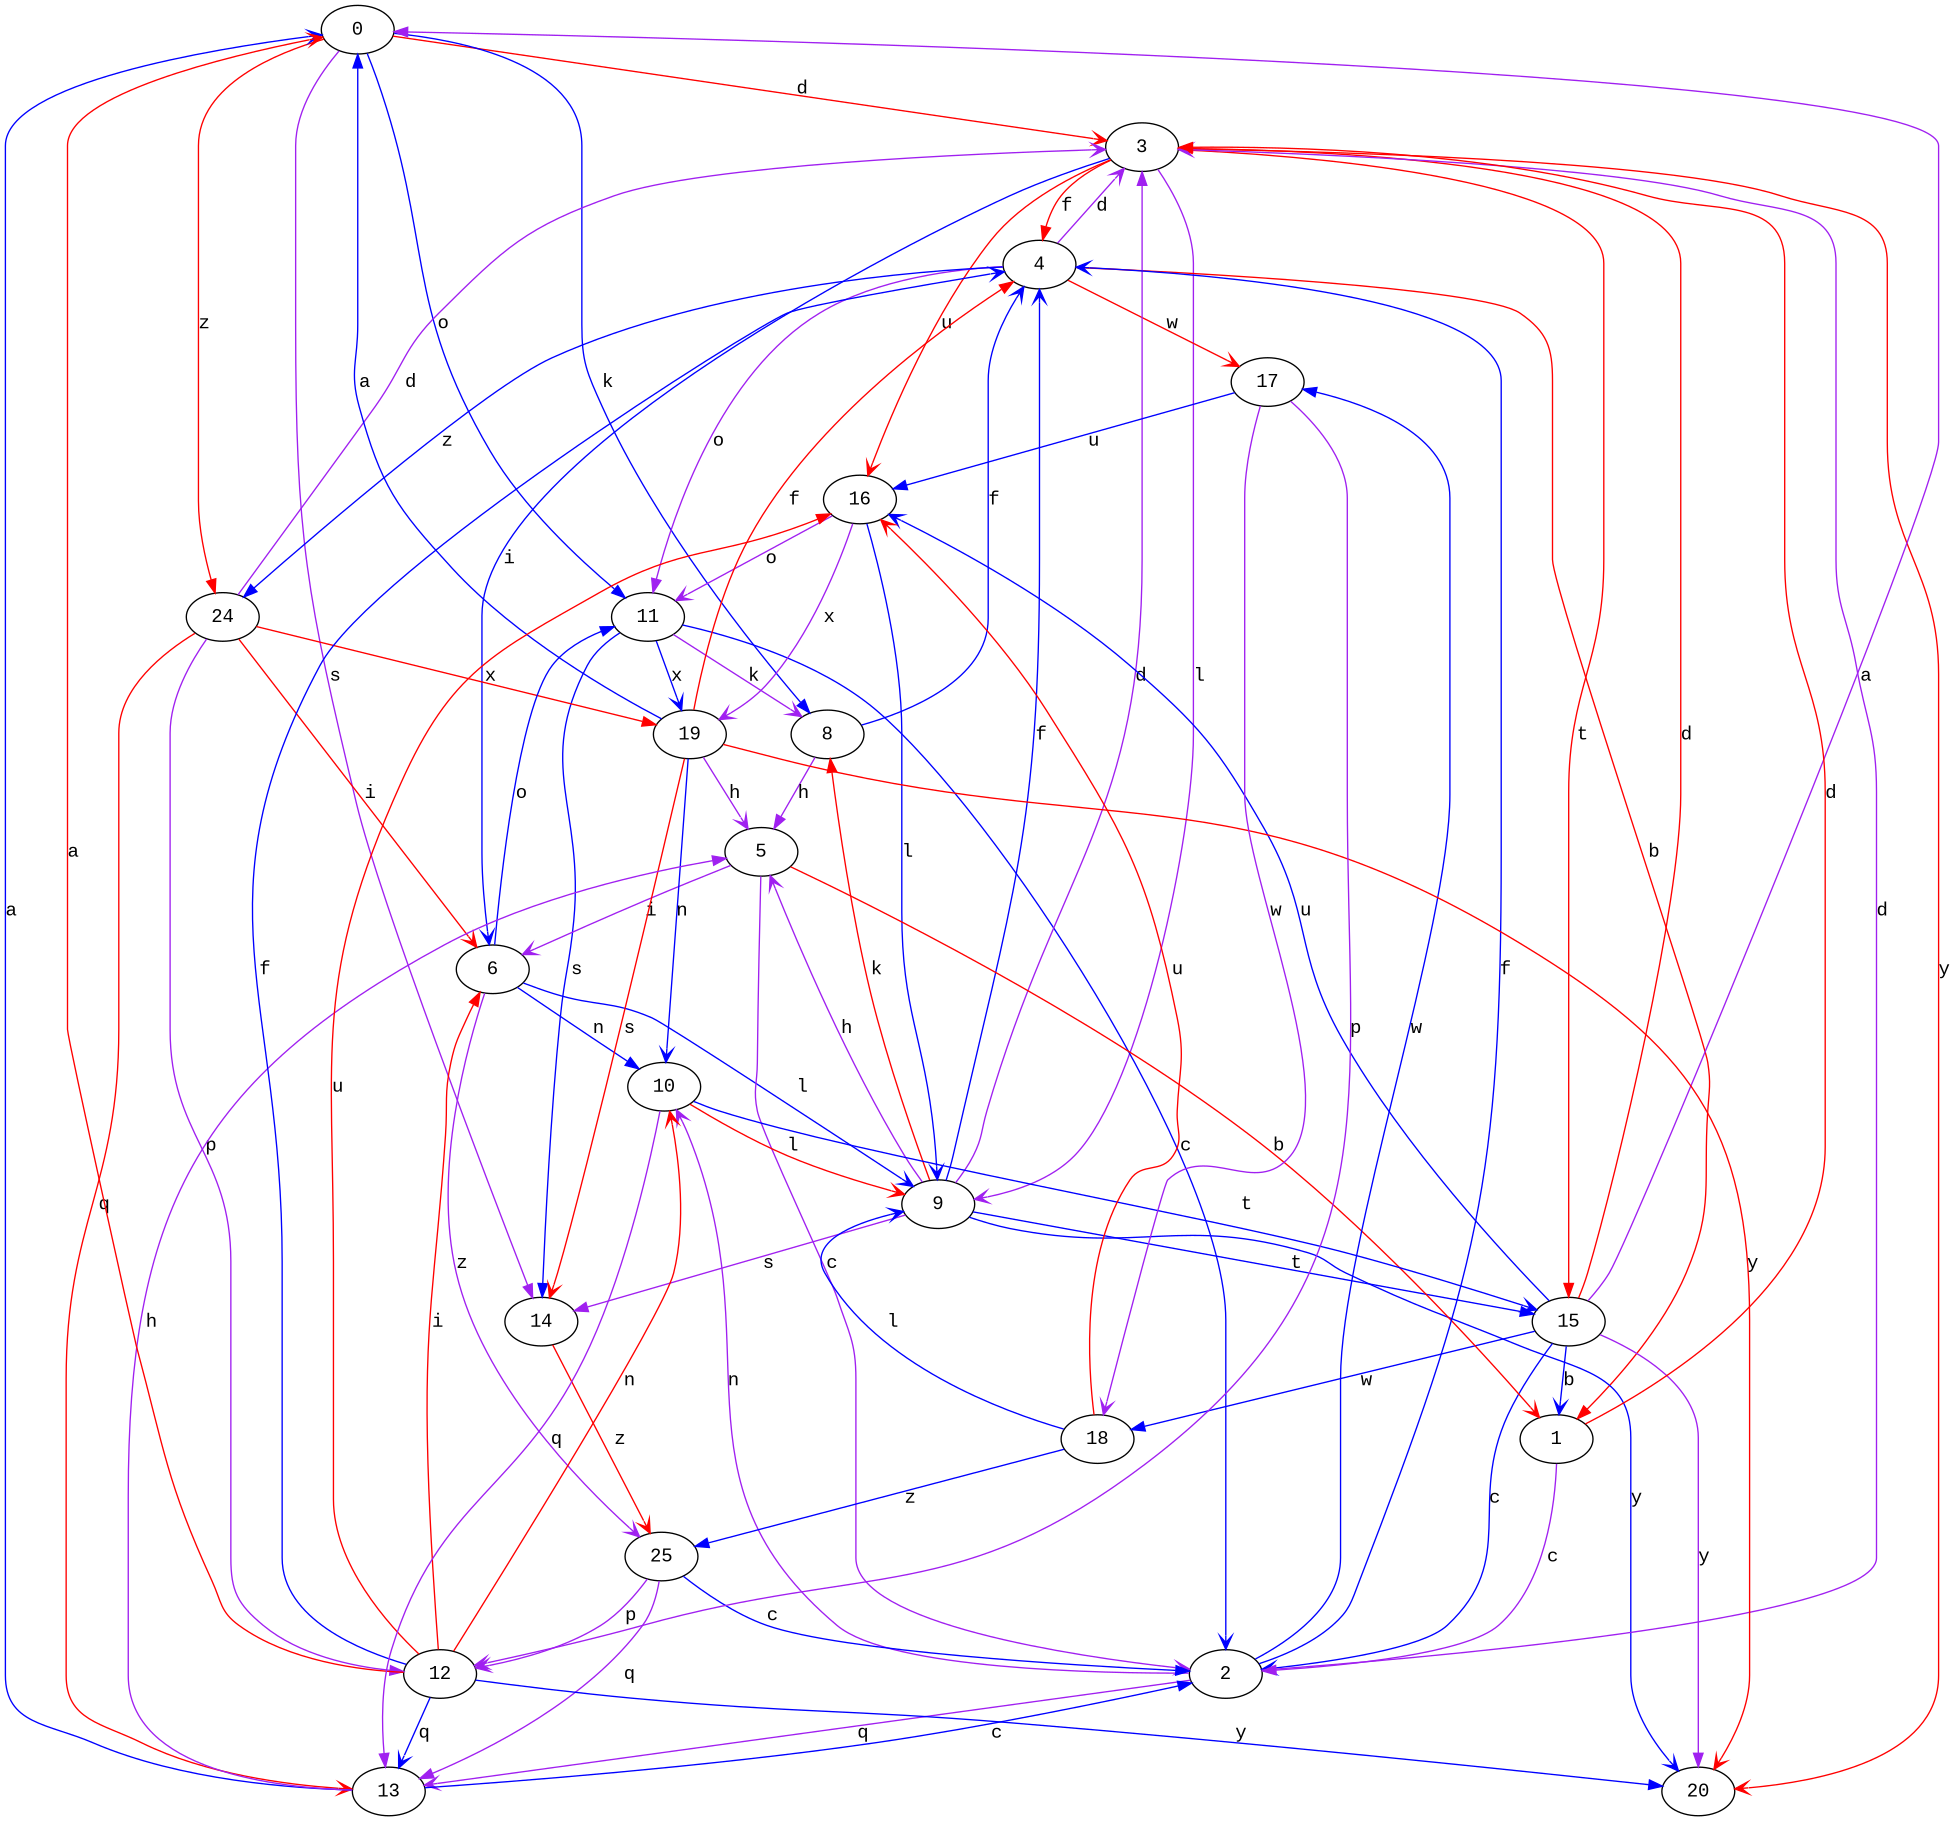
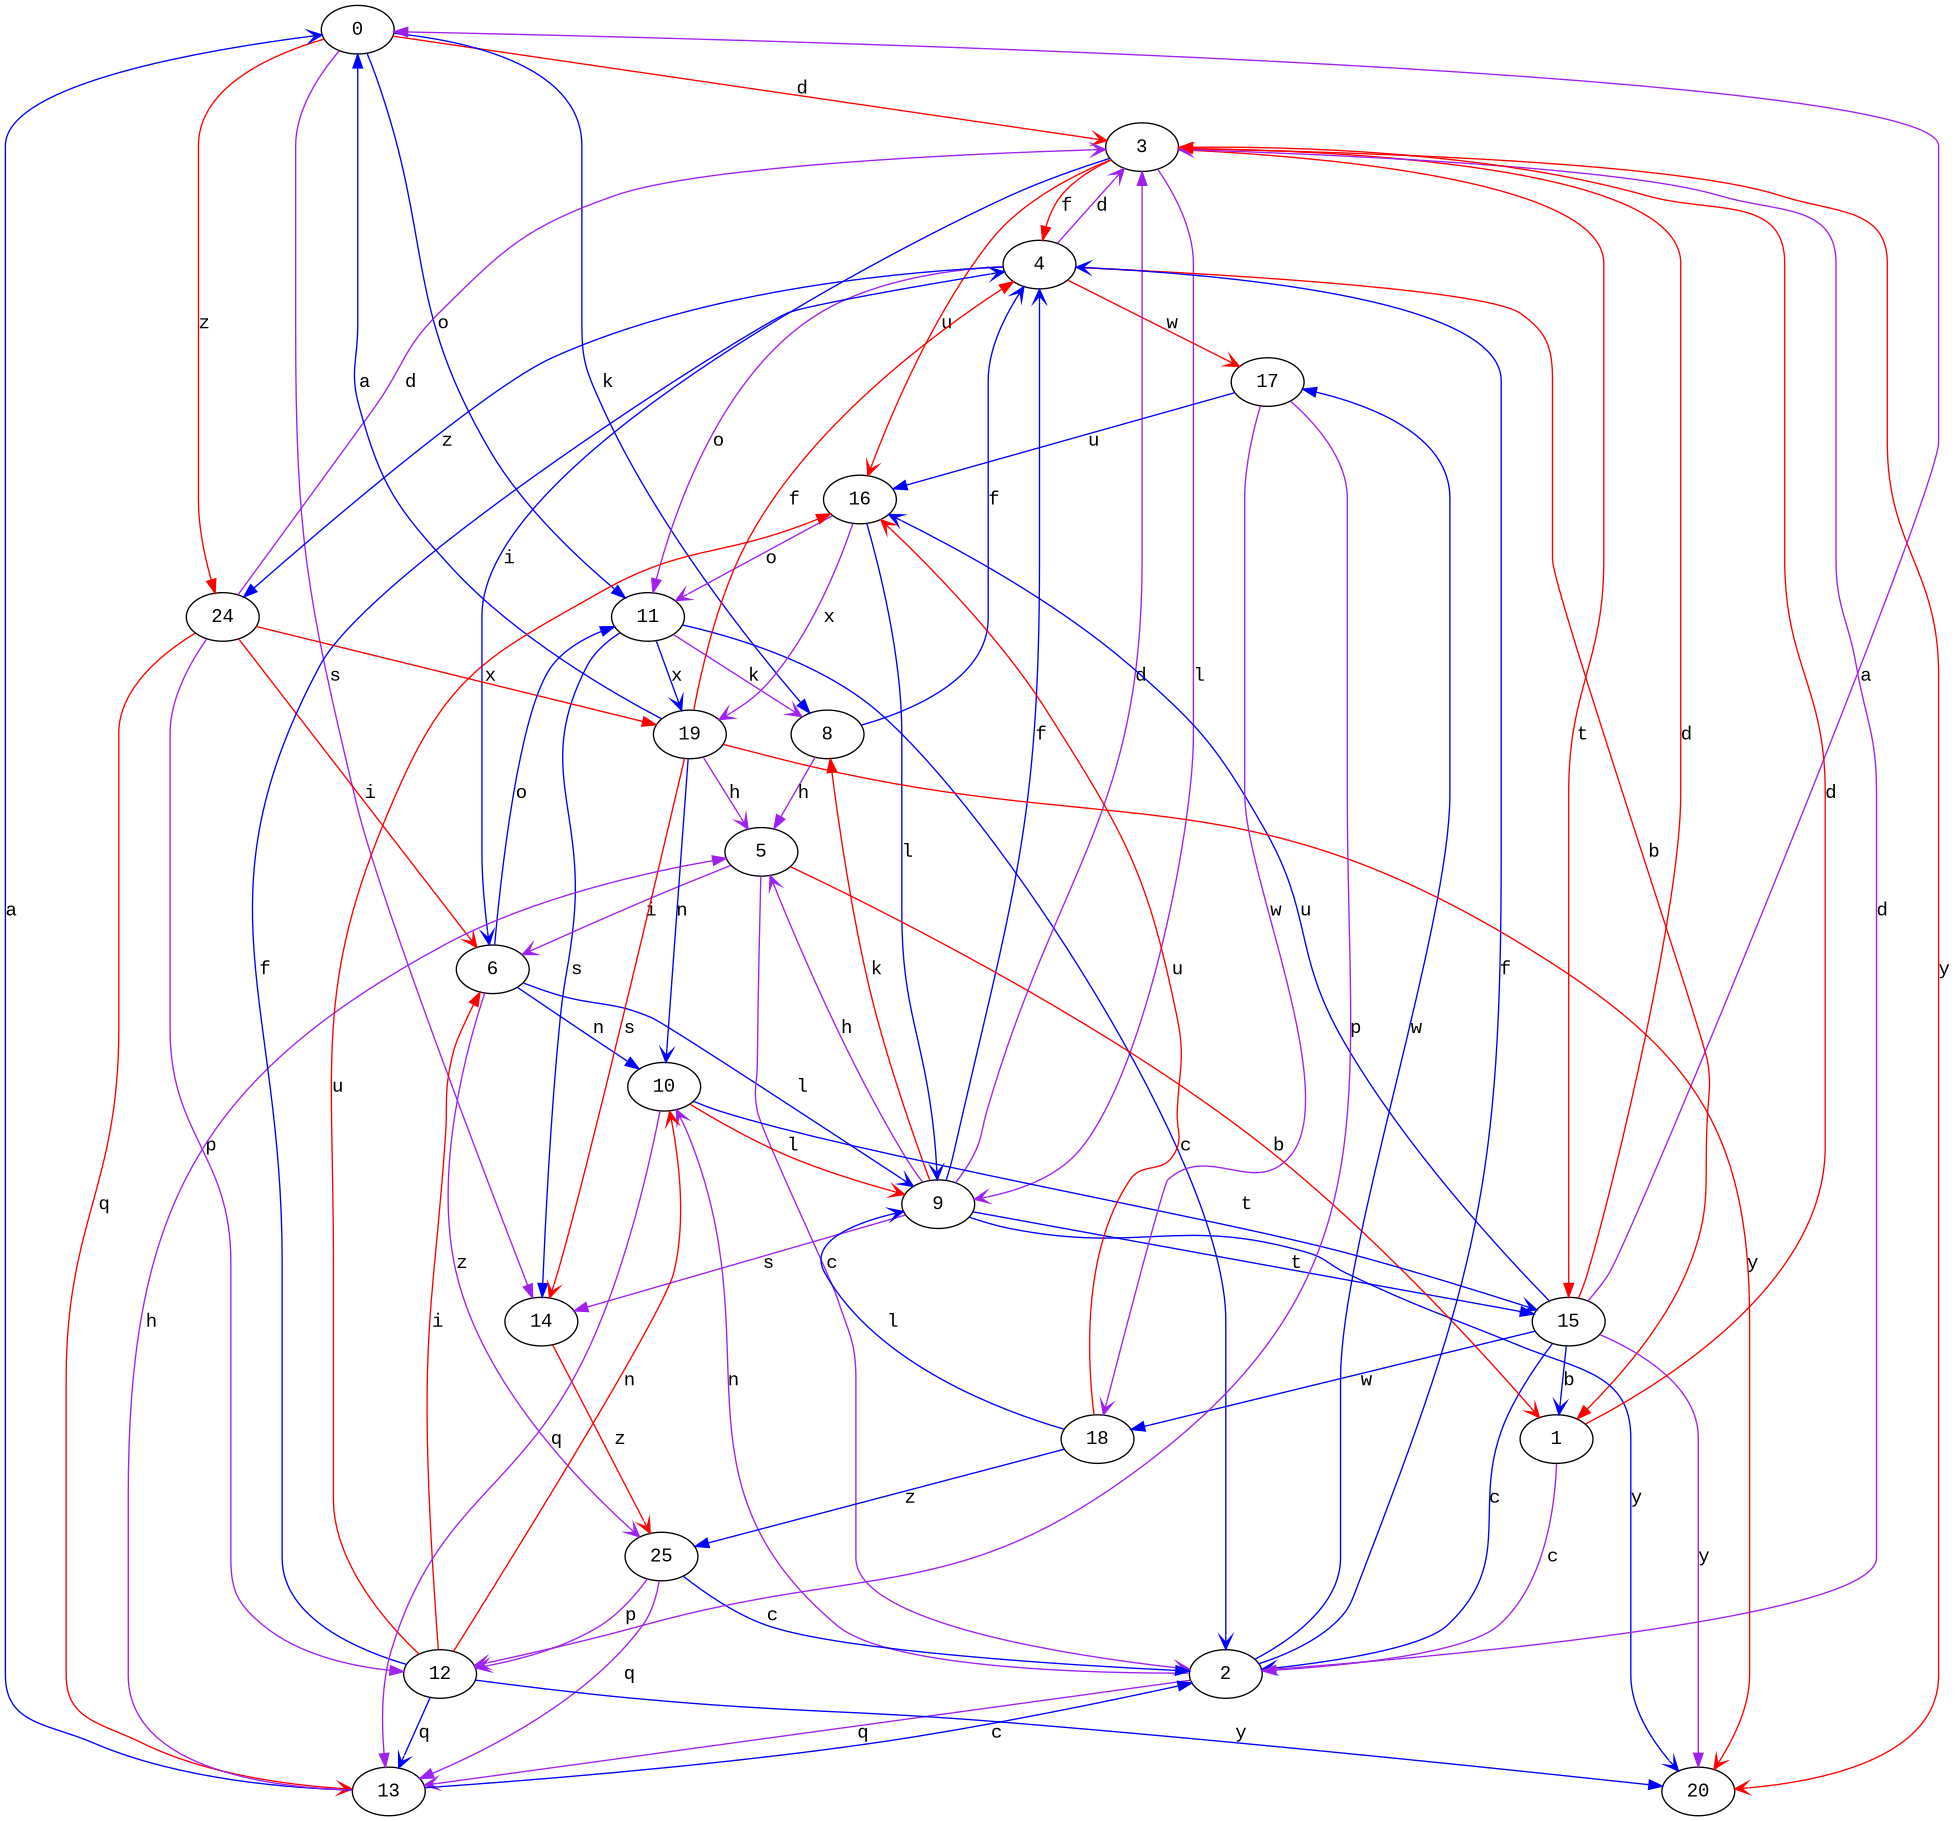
(68, 850) -> none
